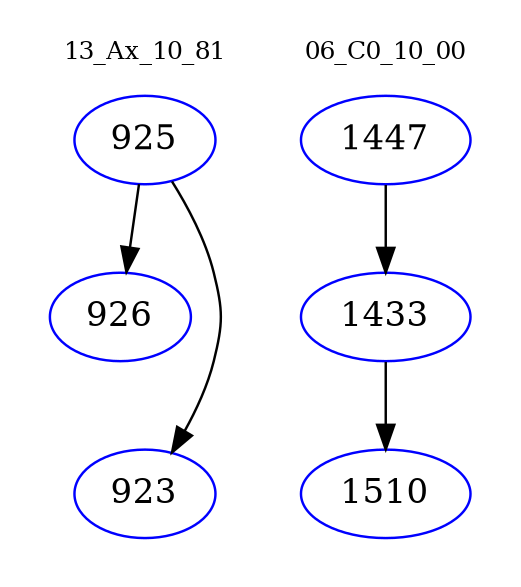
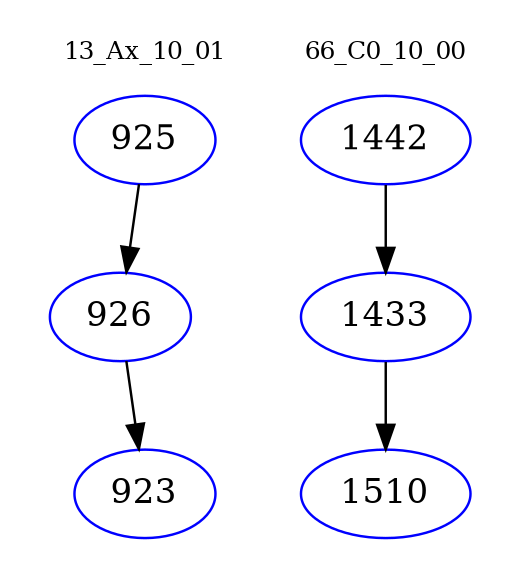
(145, 53) -> (145, 53)
(386, 53) -> (386, 53)
(386, 140) -> (386, 140)
(220, 305) -> (131, 393)
